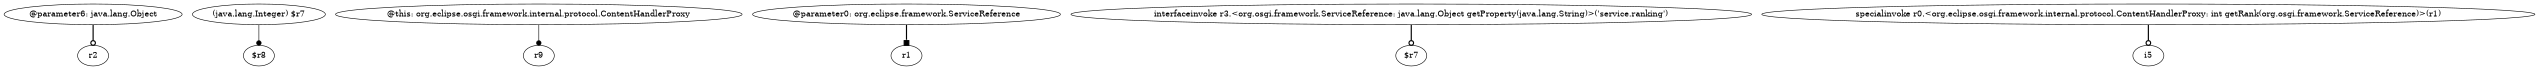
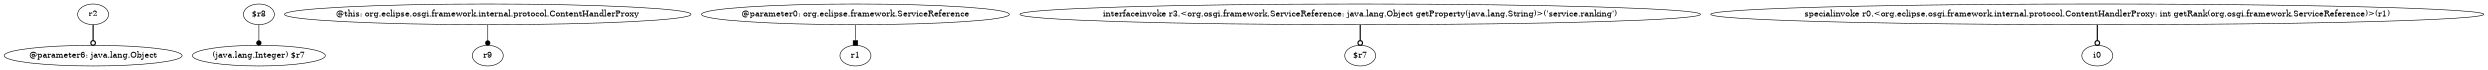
(906, 32) -> (855, 32)
(93, 33) -> (93, 33)
(259, 33) -> (259, 33)
(2148, 56) -> (2097, 56)
